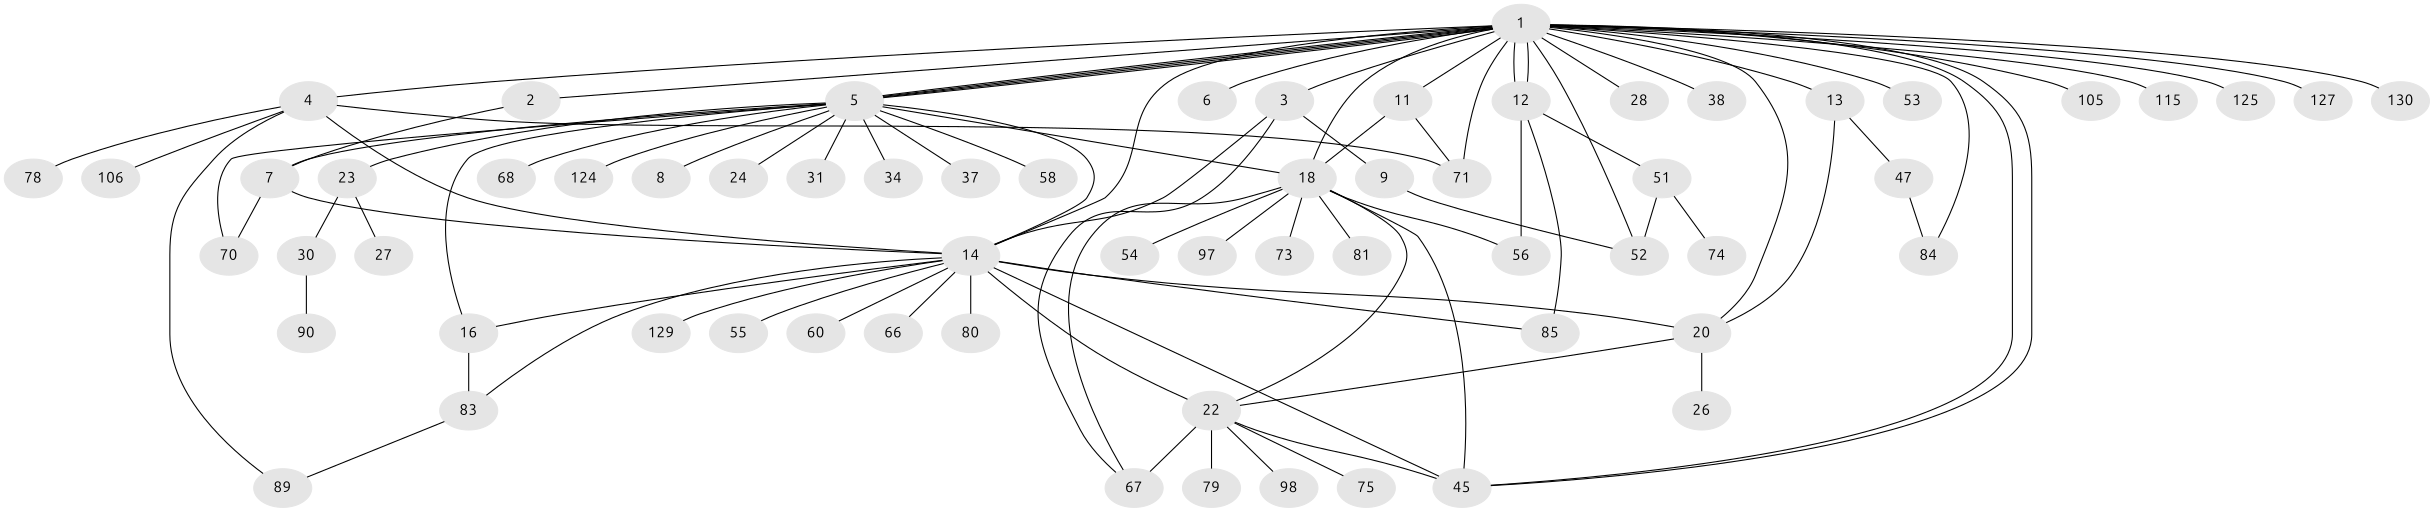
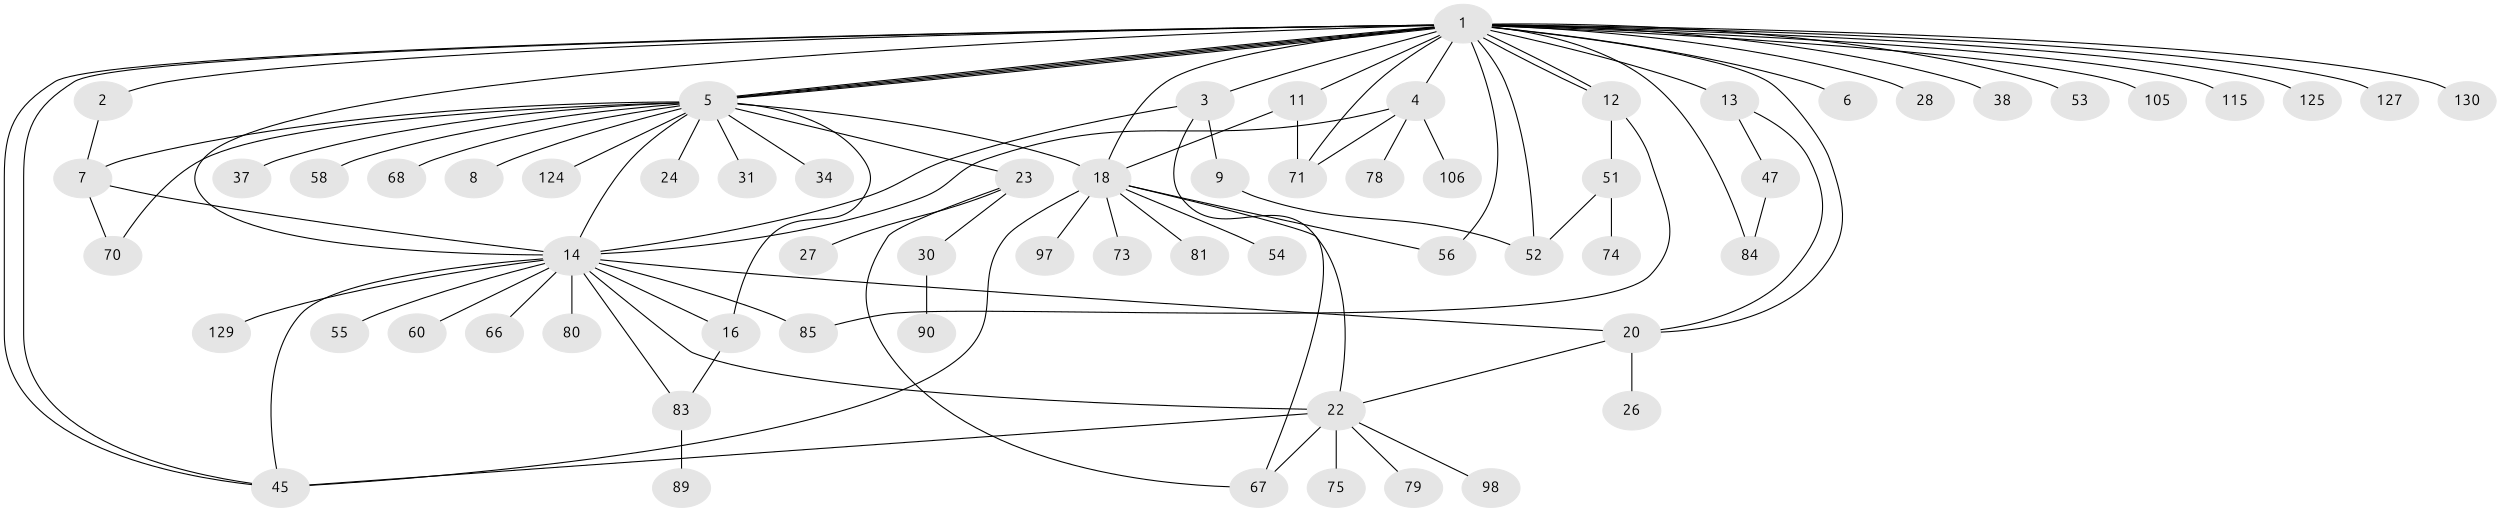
(1521, 178) -> (1497, 144)
(1080, 257) -> (934, 399)
(170, 284) -> none
